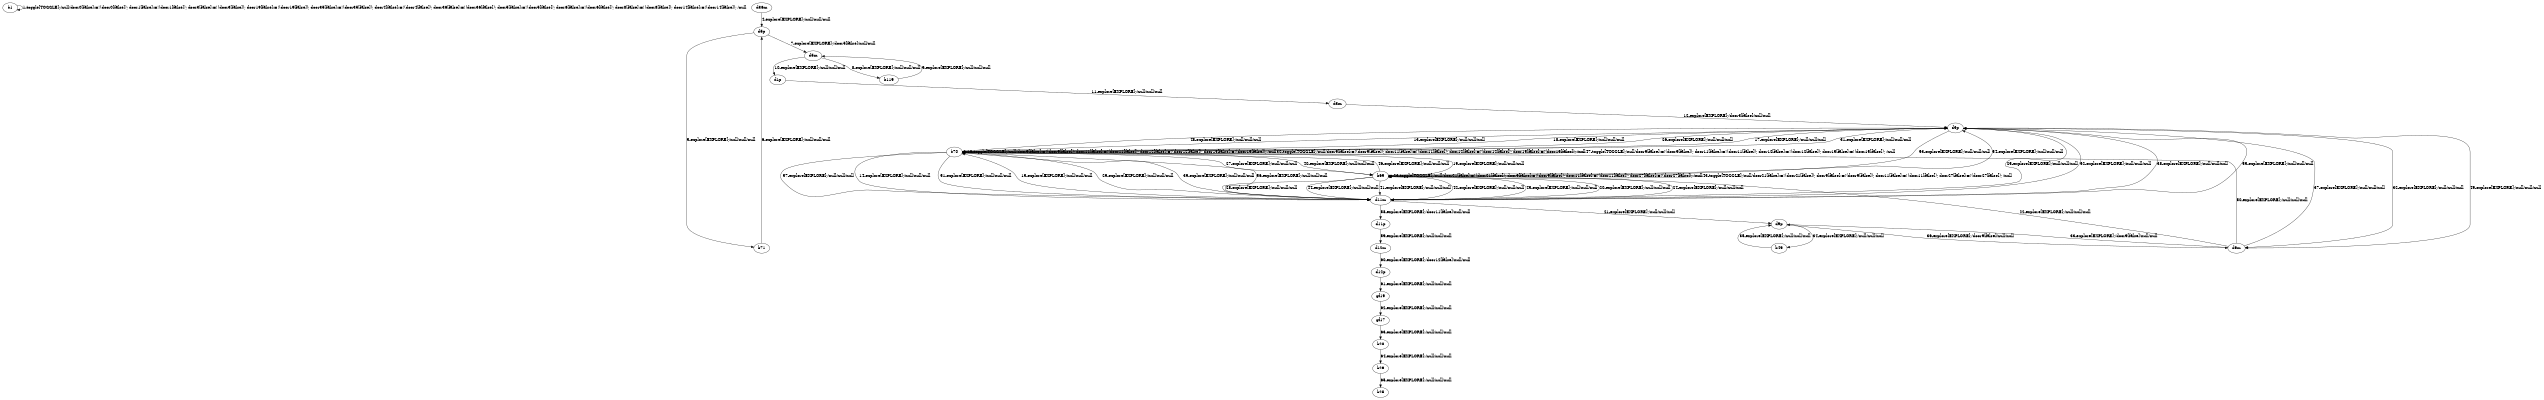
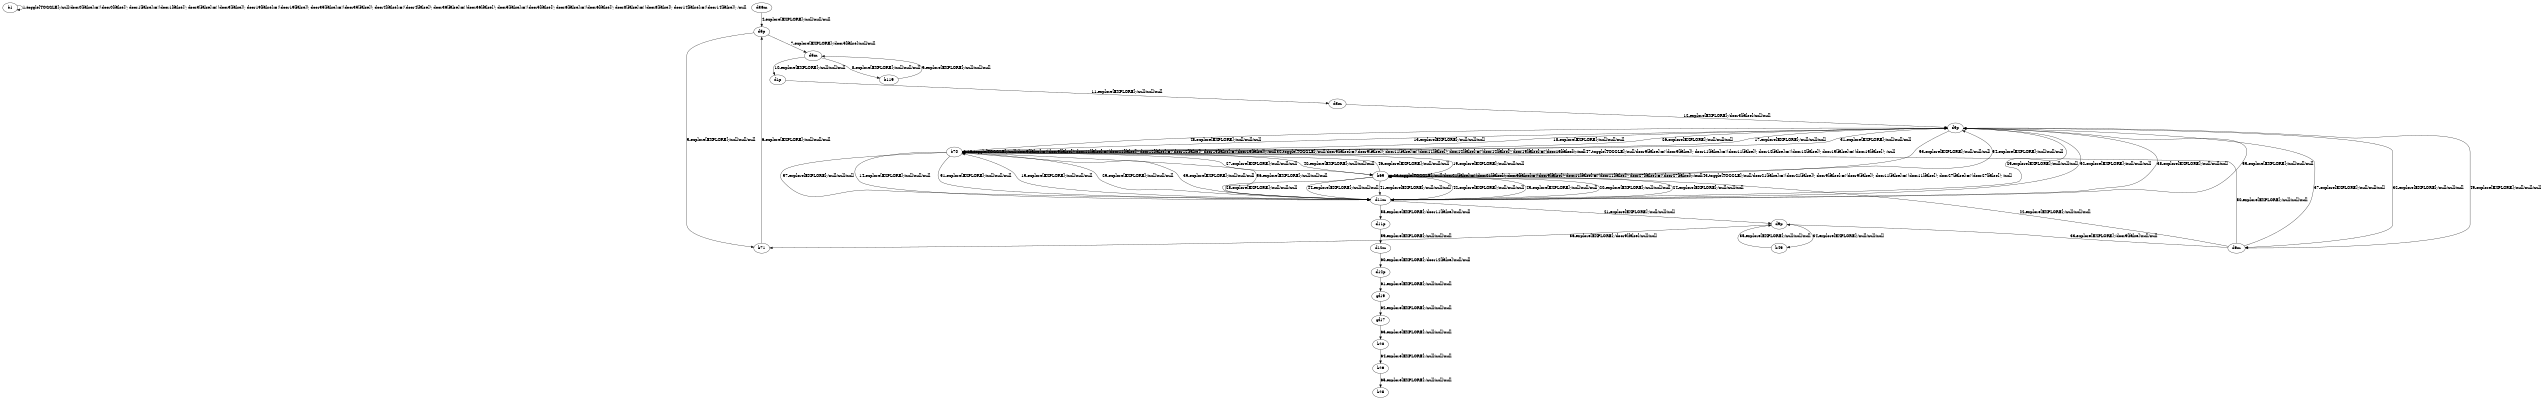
(2006, 242) -> (1272, 242)
